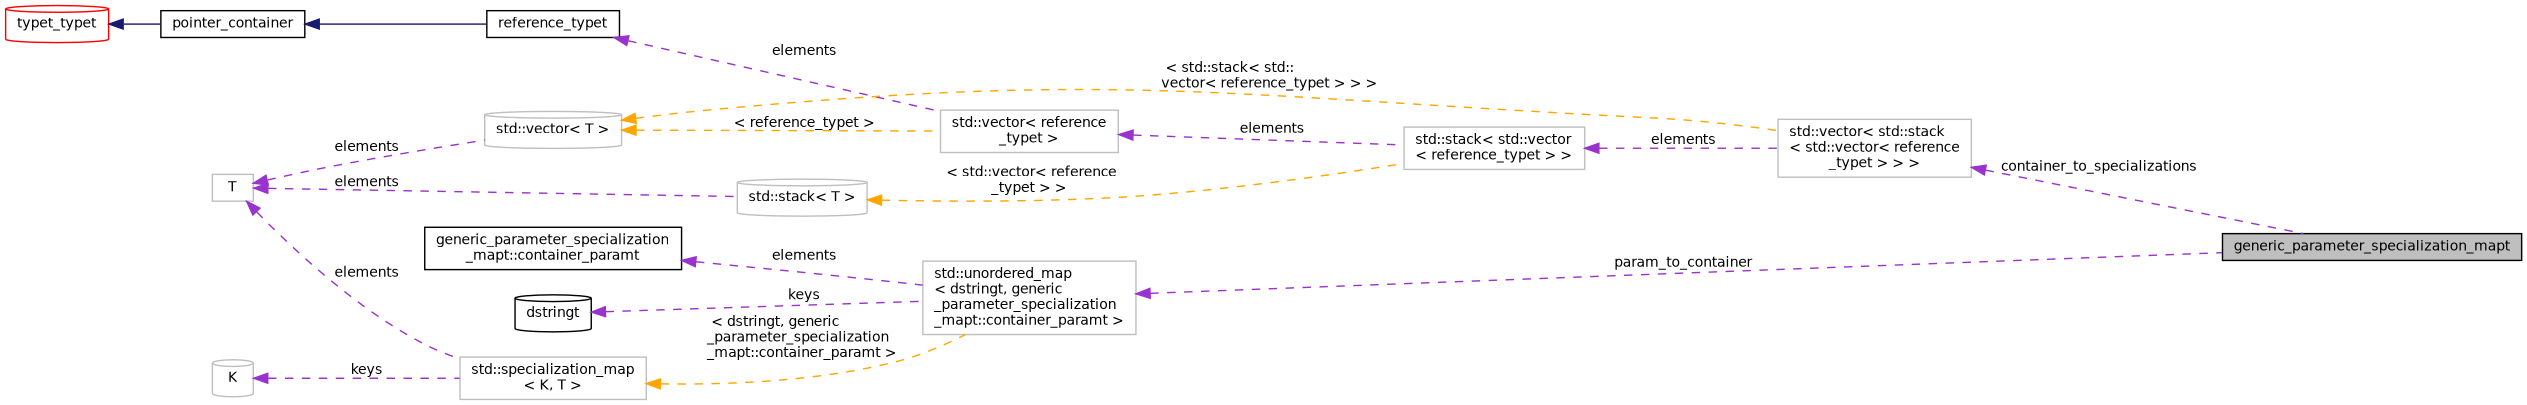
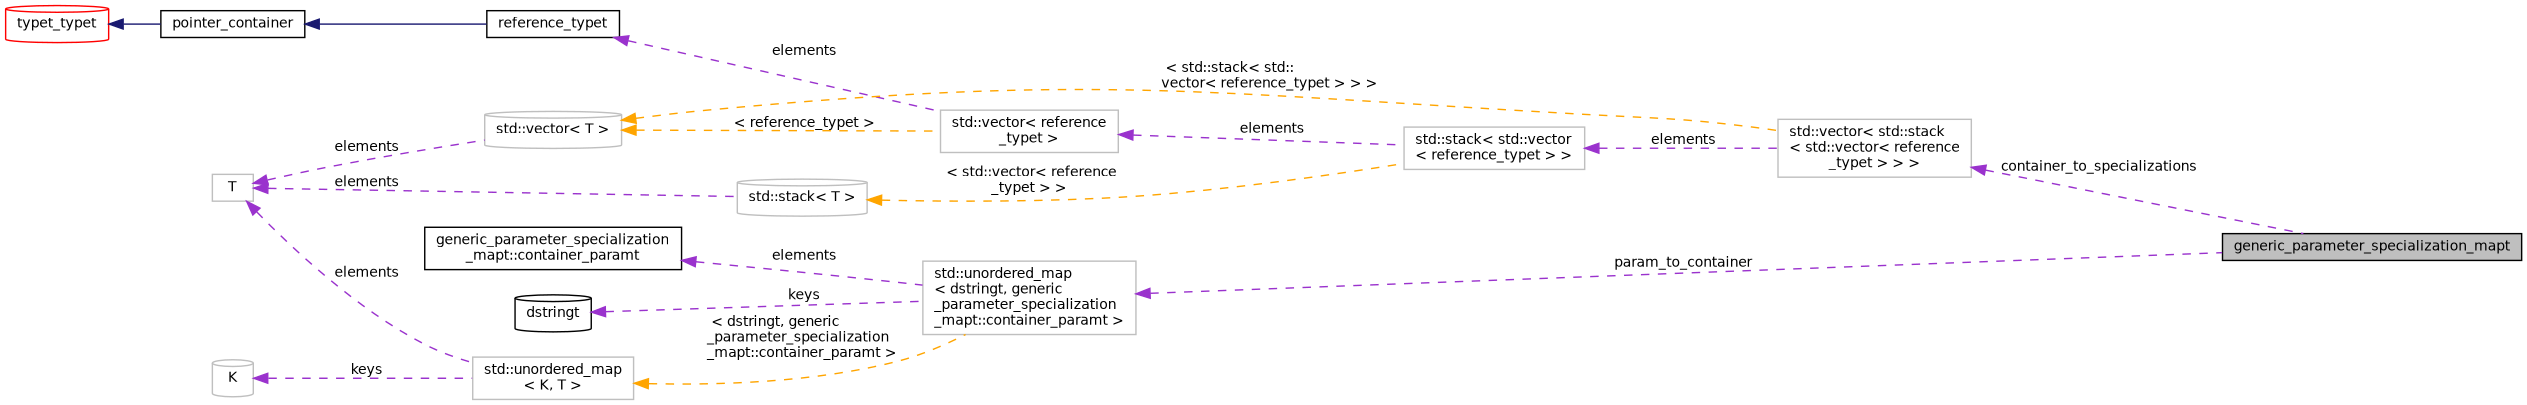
(553, 378) -> (553, 378)
